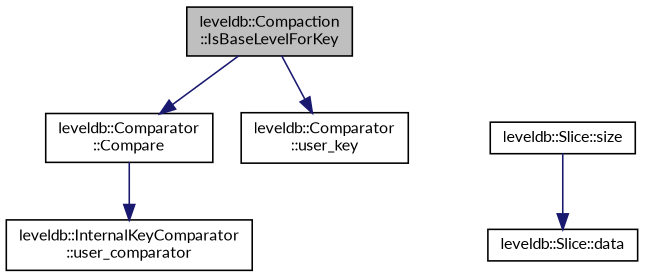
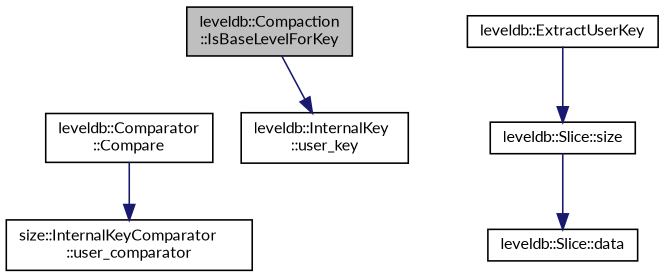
none -> (563, 32)
(206, 80) -> none
(325, 138) -> (325, 138)
(129, 245) -> (129, 245)
